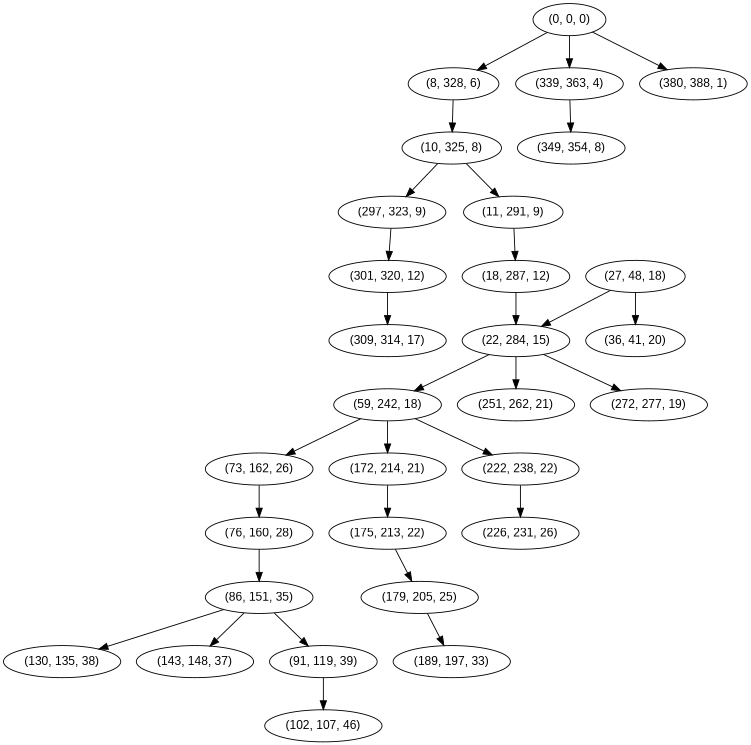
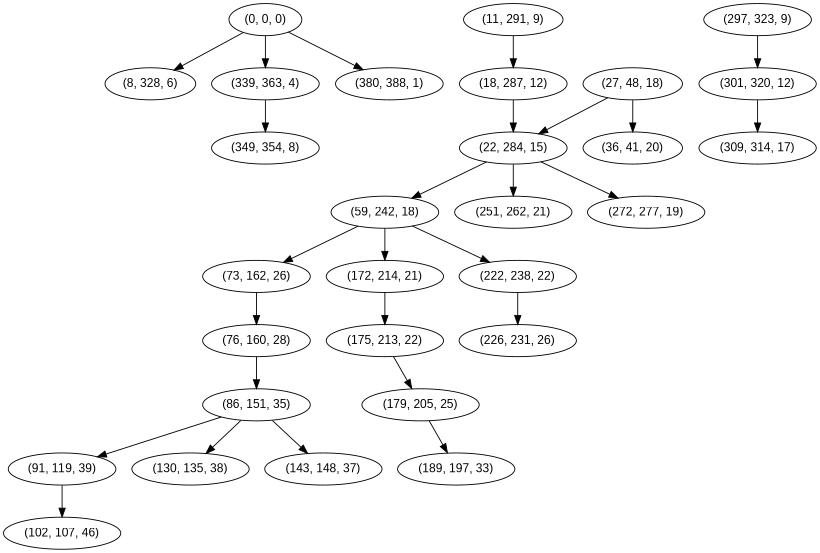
(452, 148) -> none
